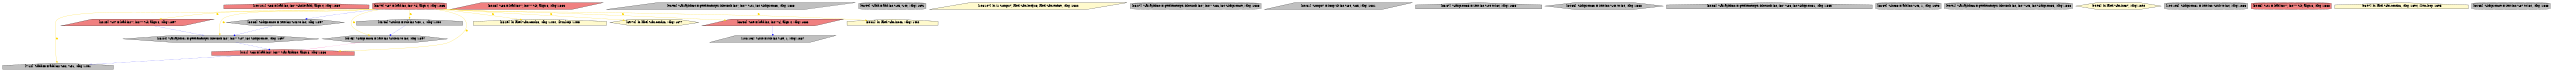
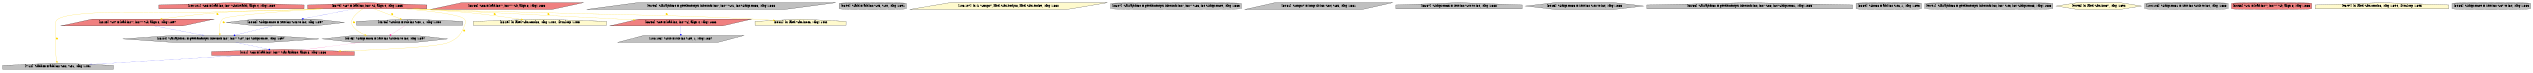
(410, 6) -> (367, 6)
(654, 22) -> none
(398, 30) -> (398, 30)
